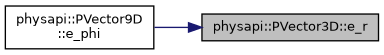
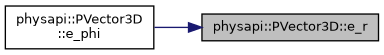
(80, 27) -> (80, 27)
